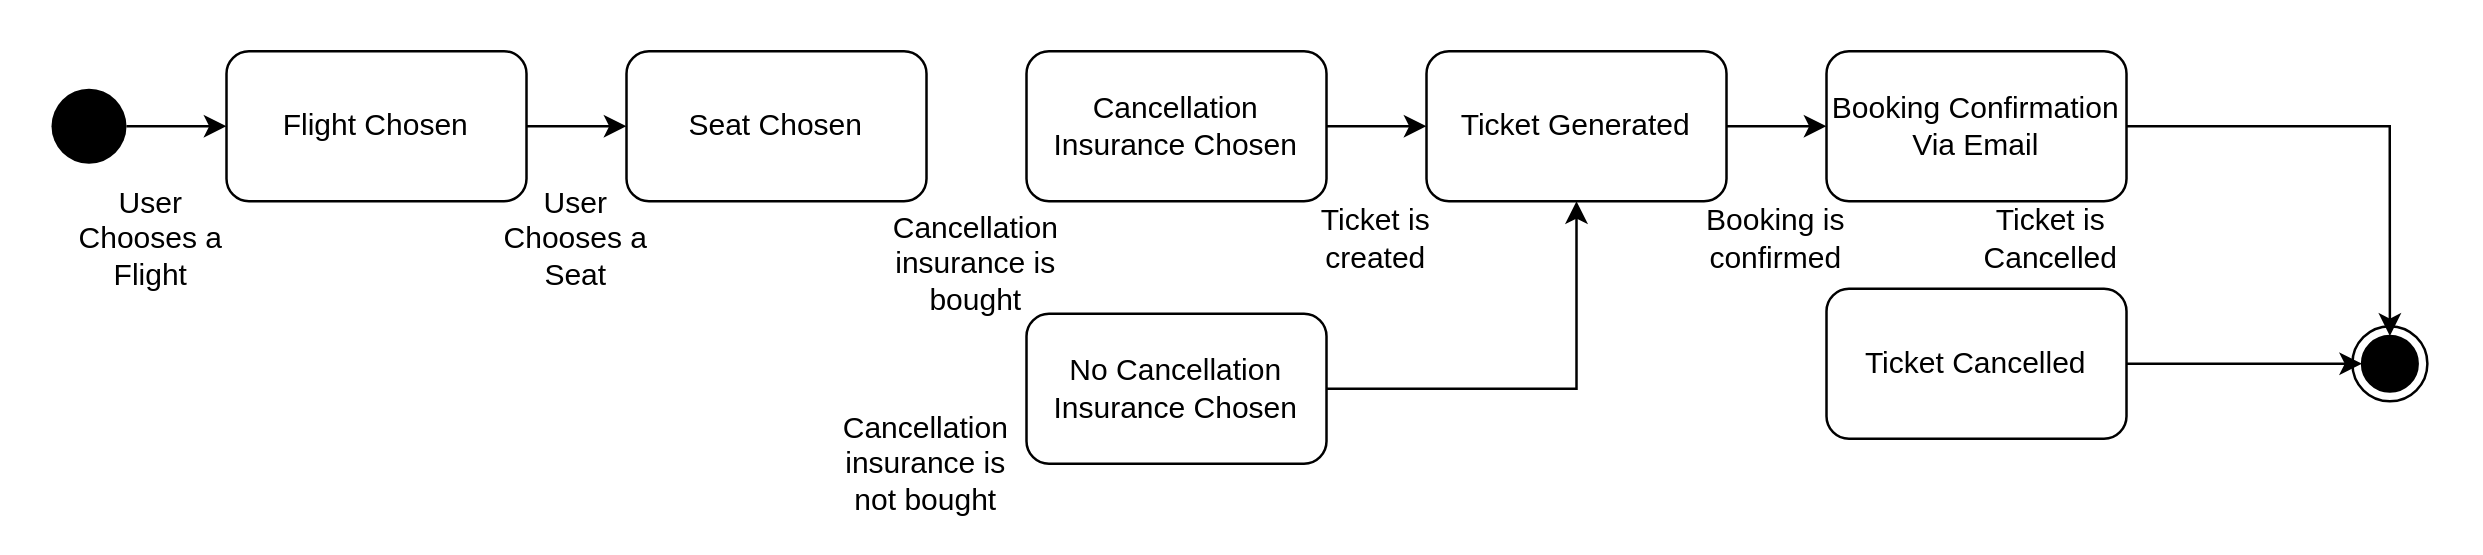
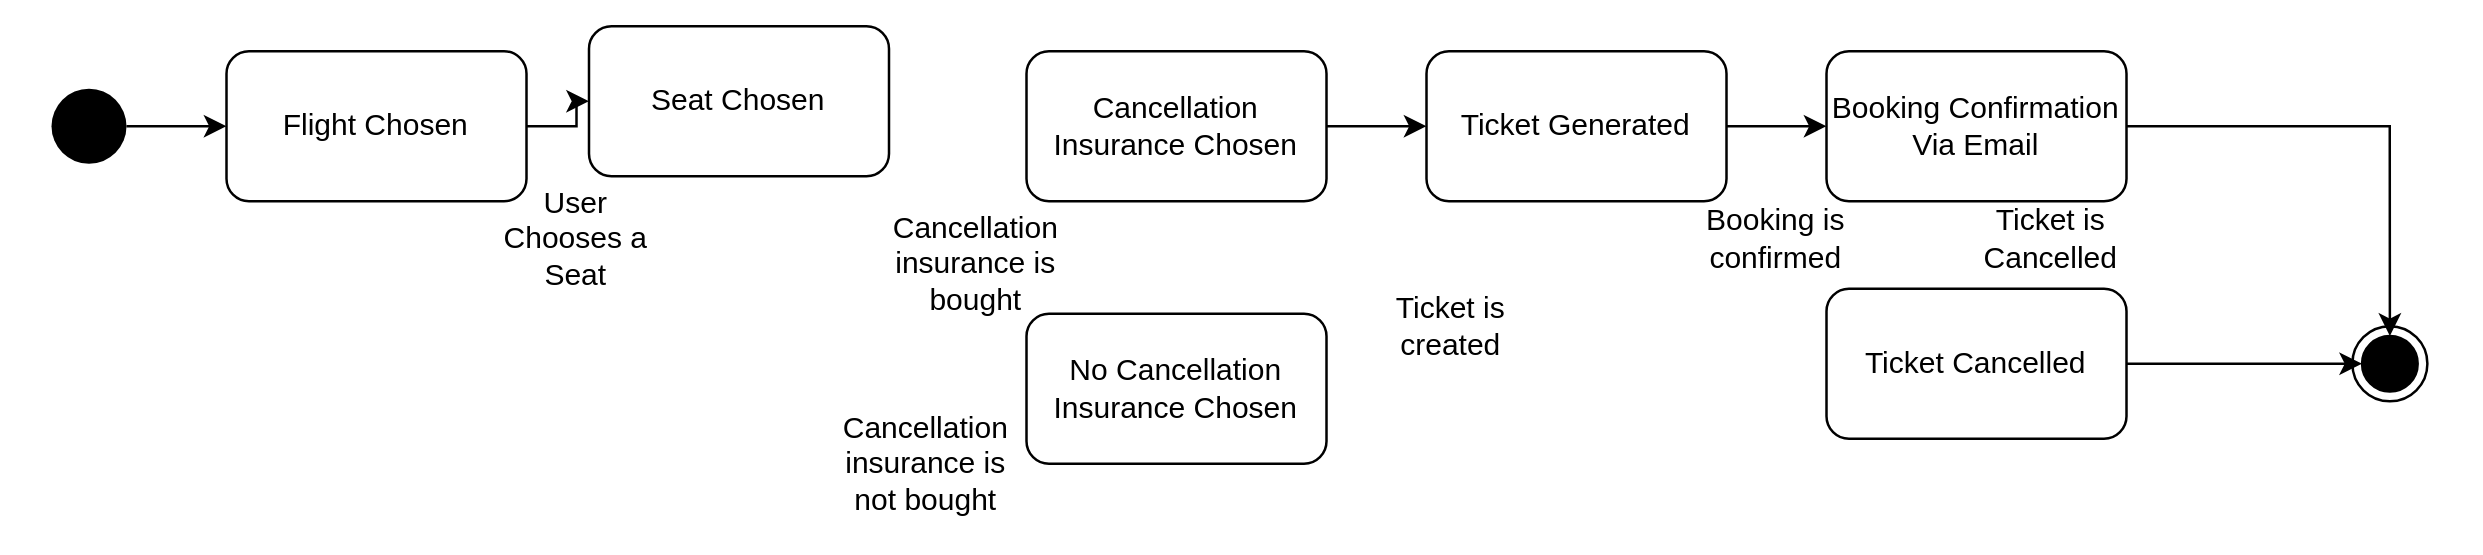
(776, 126) -> (739, 101)
(151, 239) -> none
(1376, 239) -> (1451, 326)
(1536, 389) -> none
